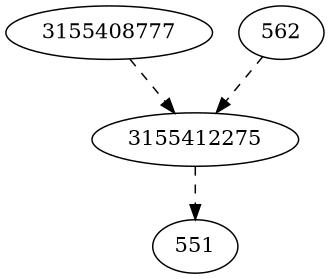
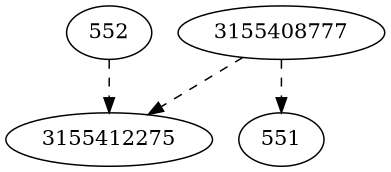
(281, 33) -> (109, 33)
(195, 186) -> (281, 79)
